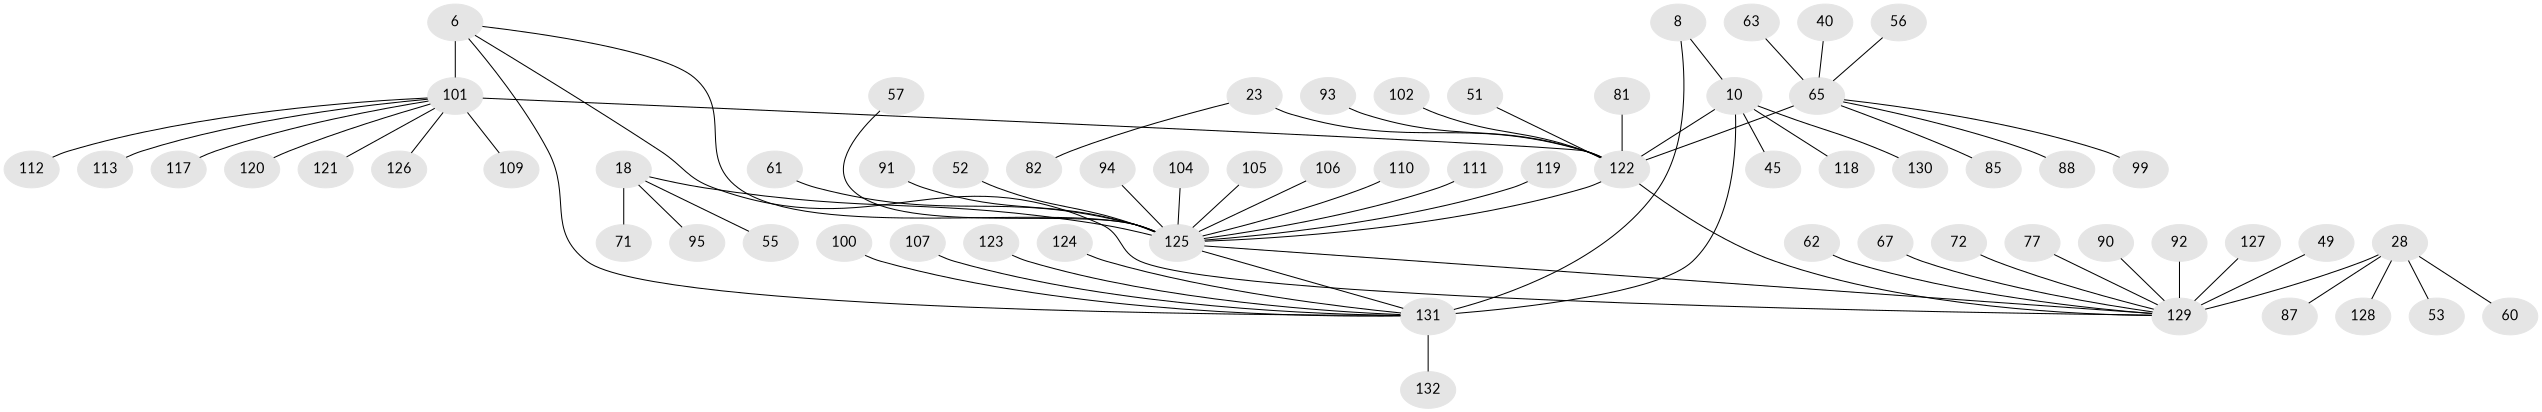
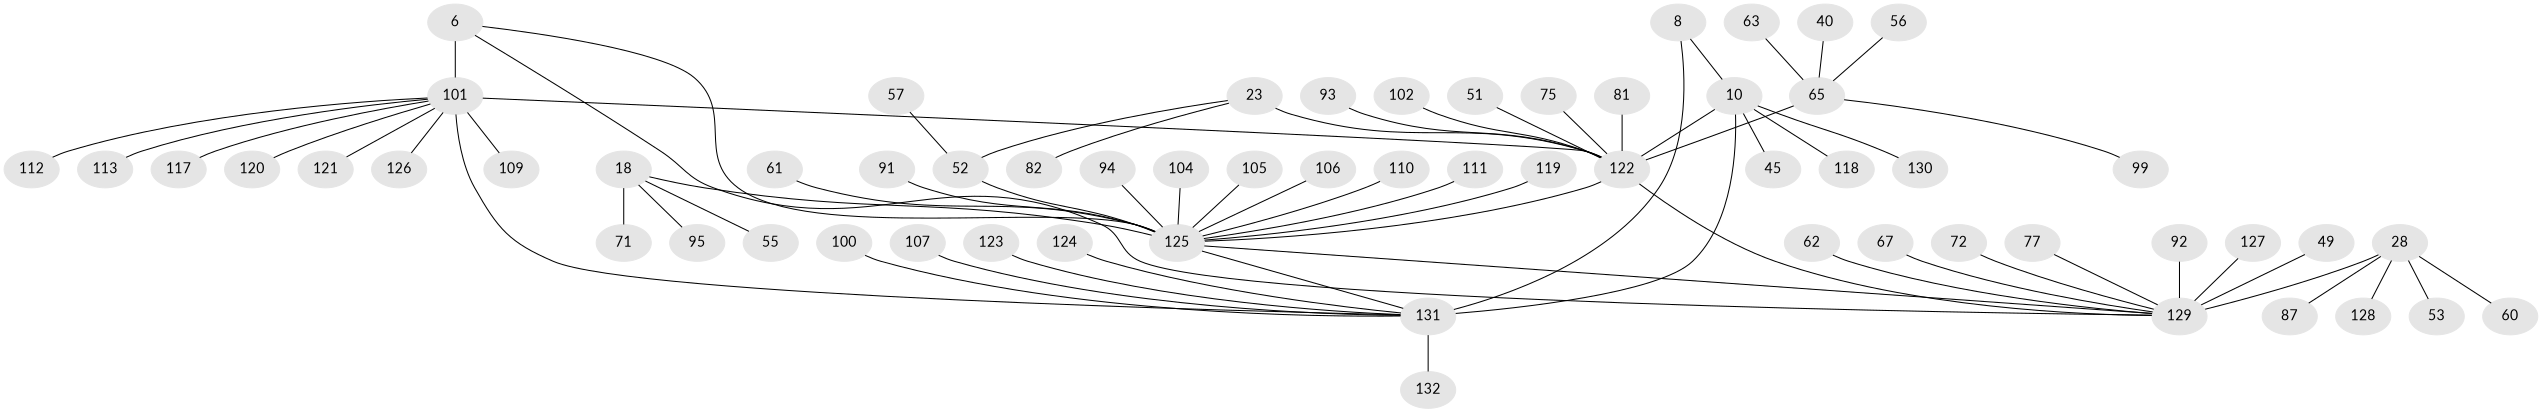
none -> (1549, 96)
none -> (1122, 119)
(1994, 169) -> none
(2067, 169) -> none
(955, 217) -> (928, 133)
(2106, 243) -> none
(862, 302) -> (883, 296)
